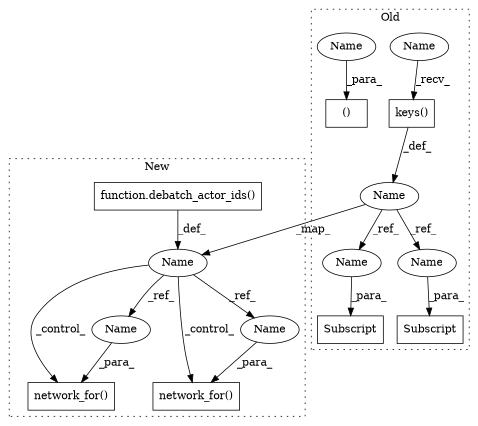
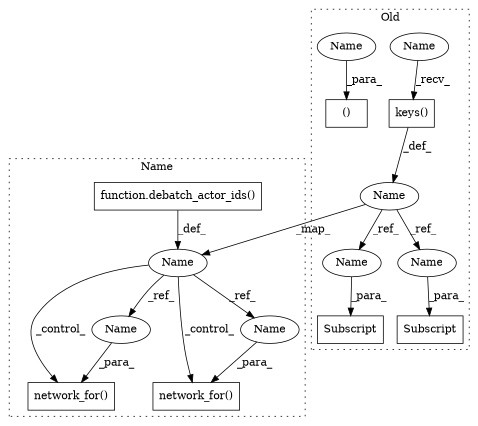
(157, 168) -> (157, 168)
